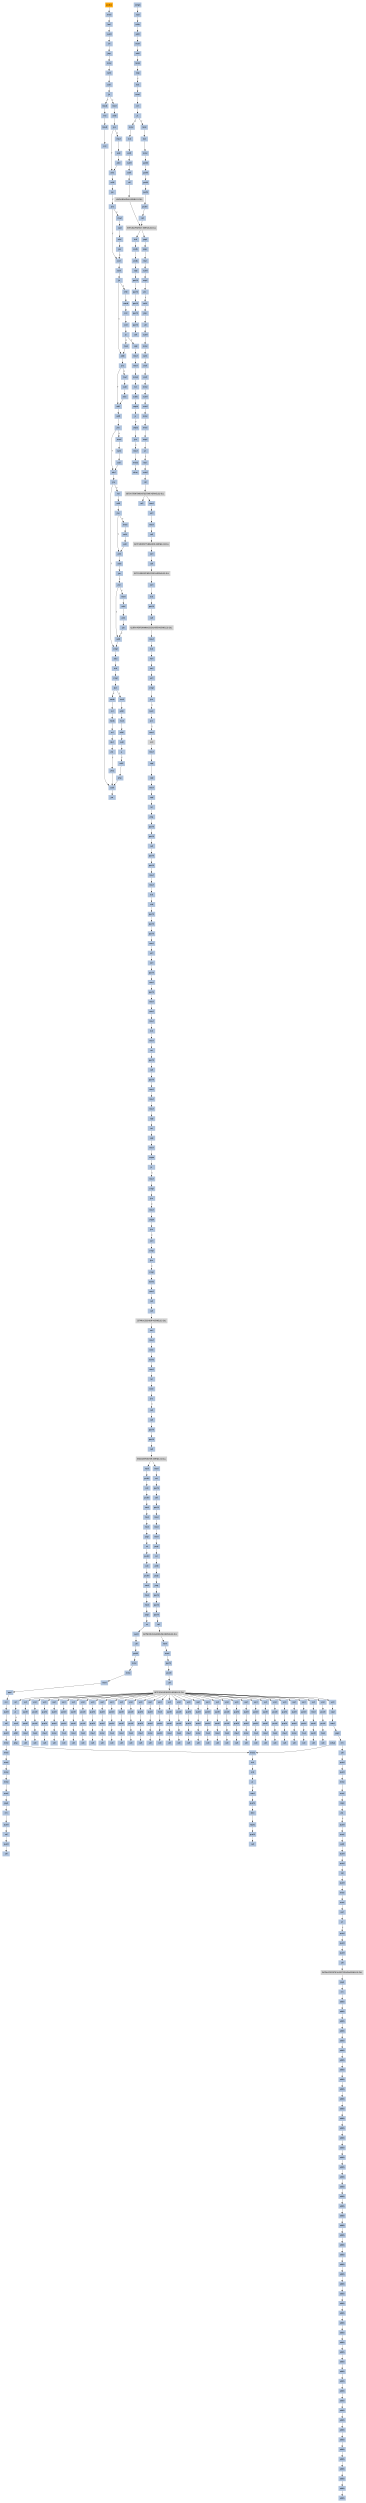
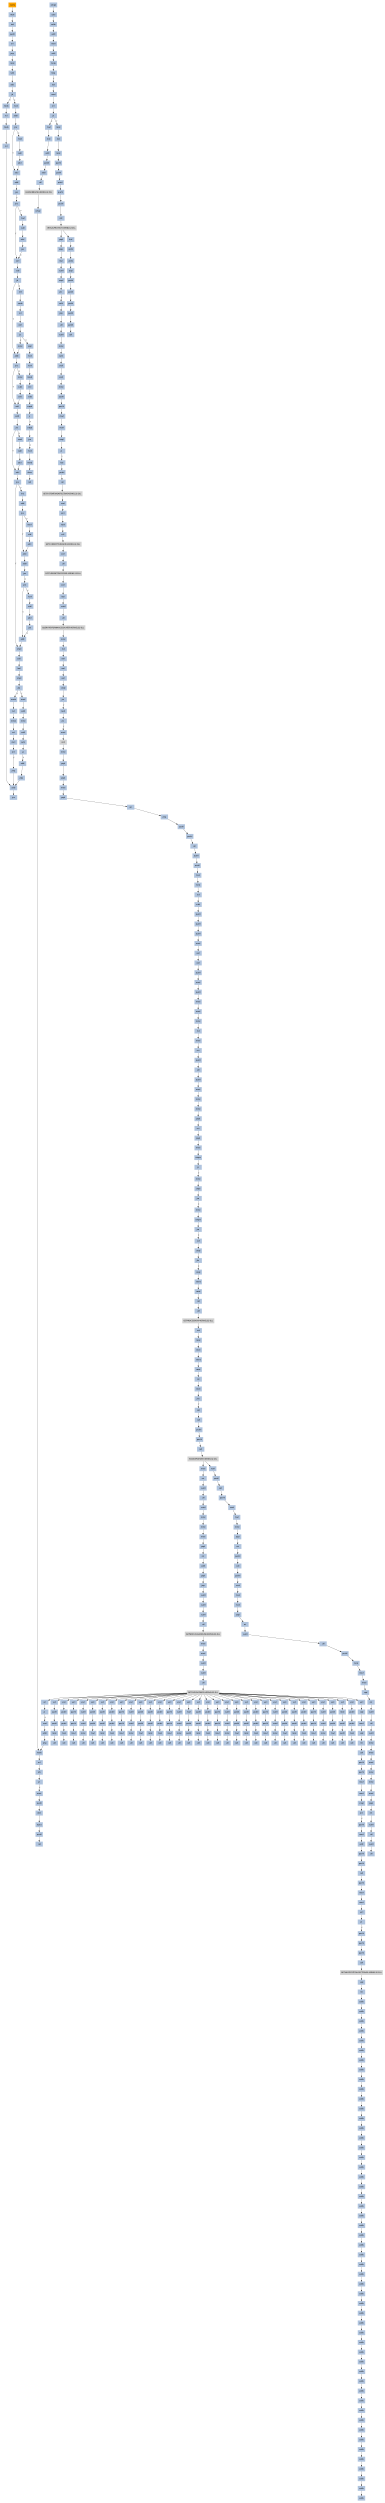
(134, 213) -> (38, 201)
(144, 498) -> (30, 477)
